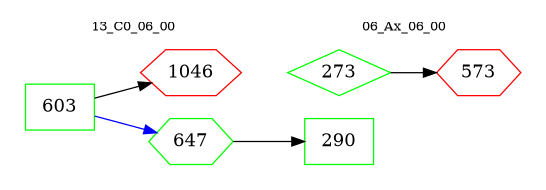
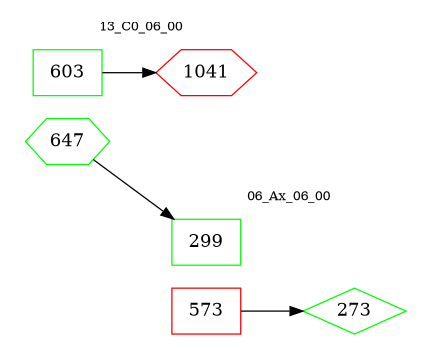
(191, 73) -> (206, 73)
(407, 73) -> (265, 311)
(479, 73) -> (206, 311)
(119, 123) -> none
(339, 142) -> (206, 242)
